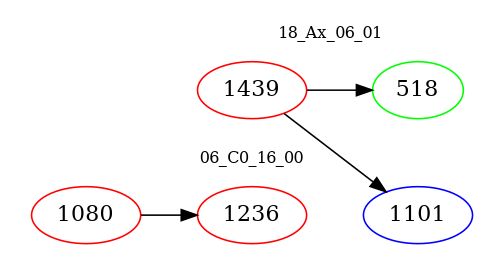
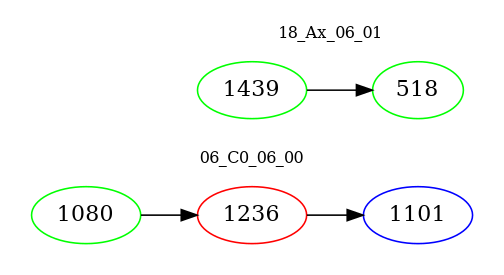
(252, 90) -> (252, 90)
(337, 155) -> (327, 215)
(252, 159) -> (252, 159)
(86, 215) -> (86, 215)
